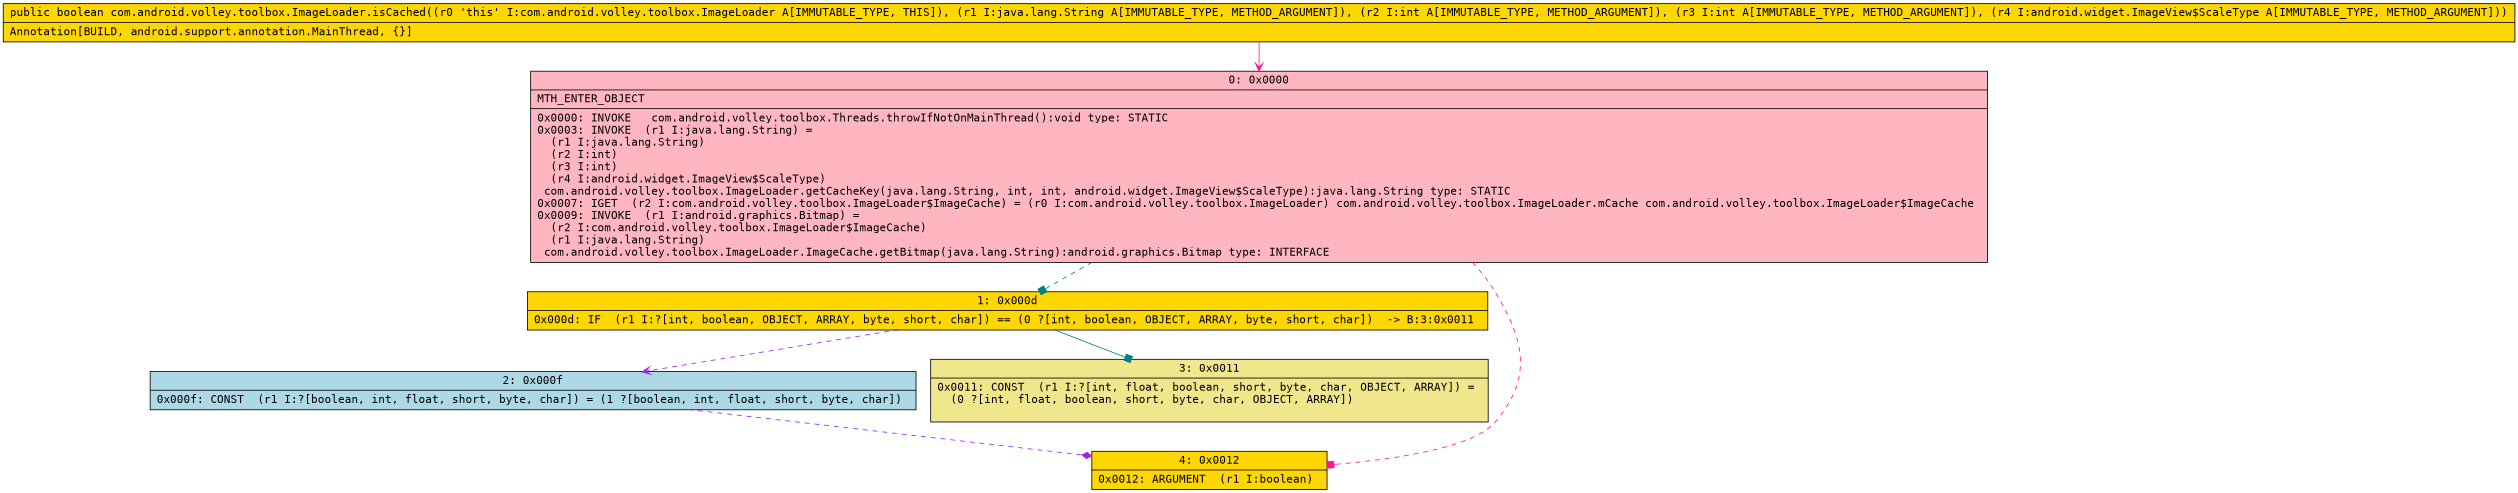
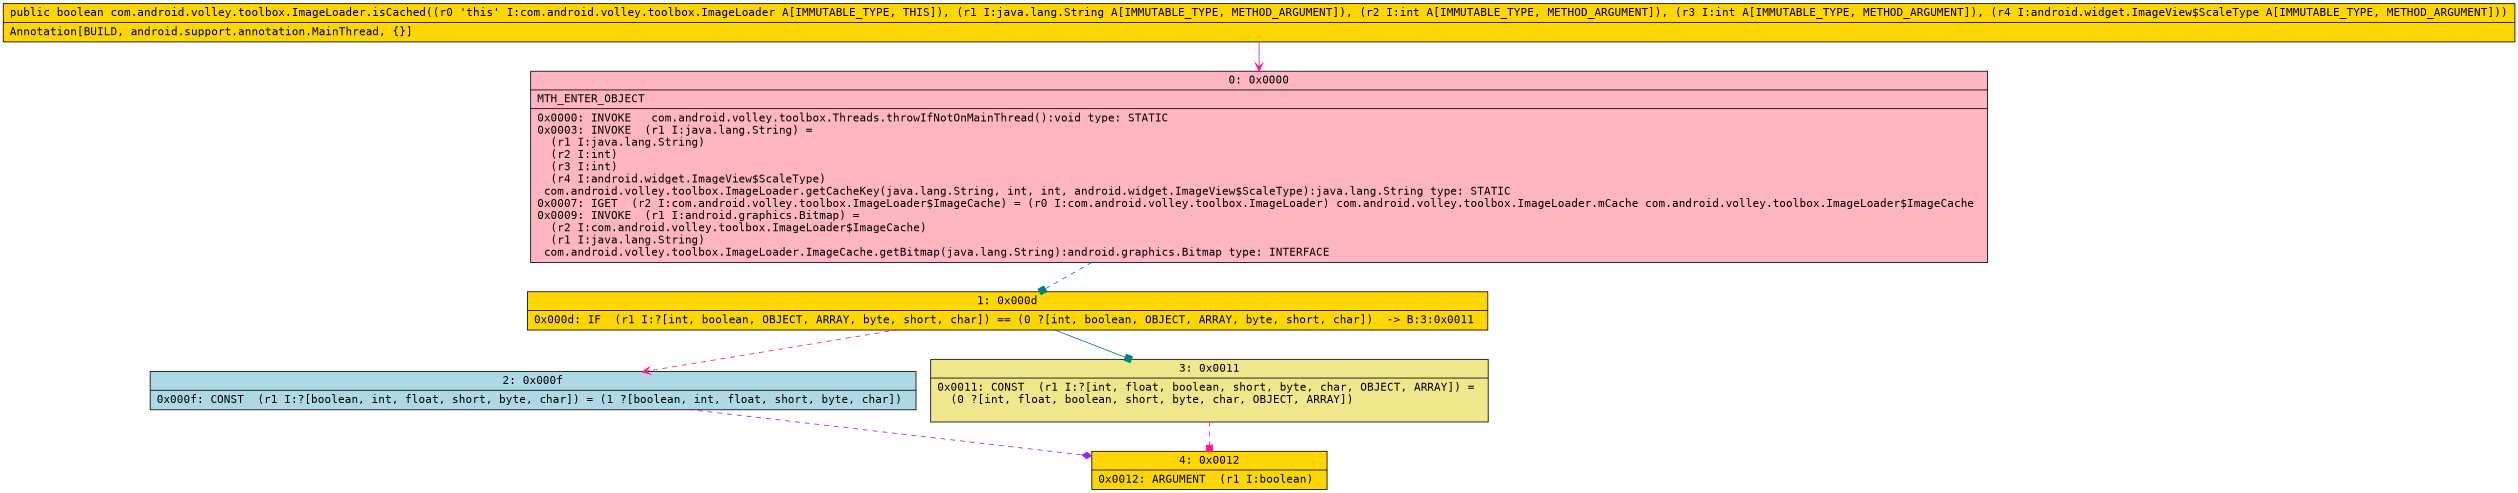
(774, 350) -> (774, 350)
(1499, 417) -> (1209, 433)
